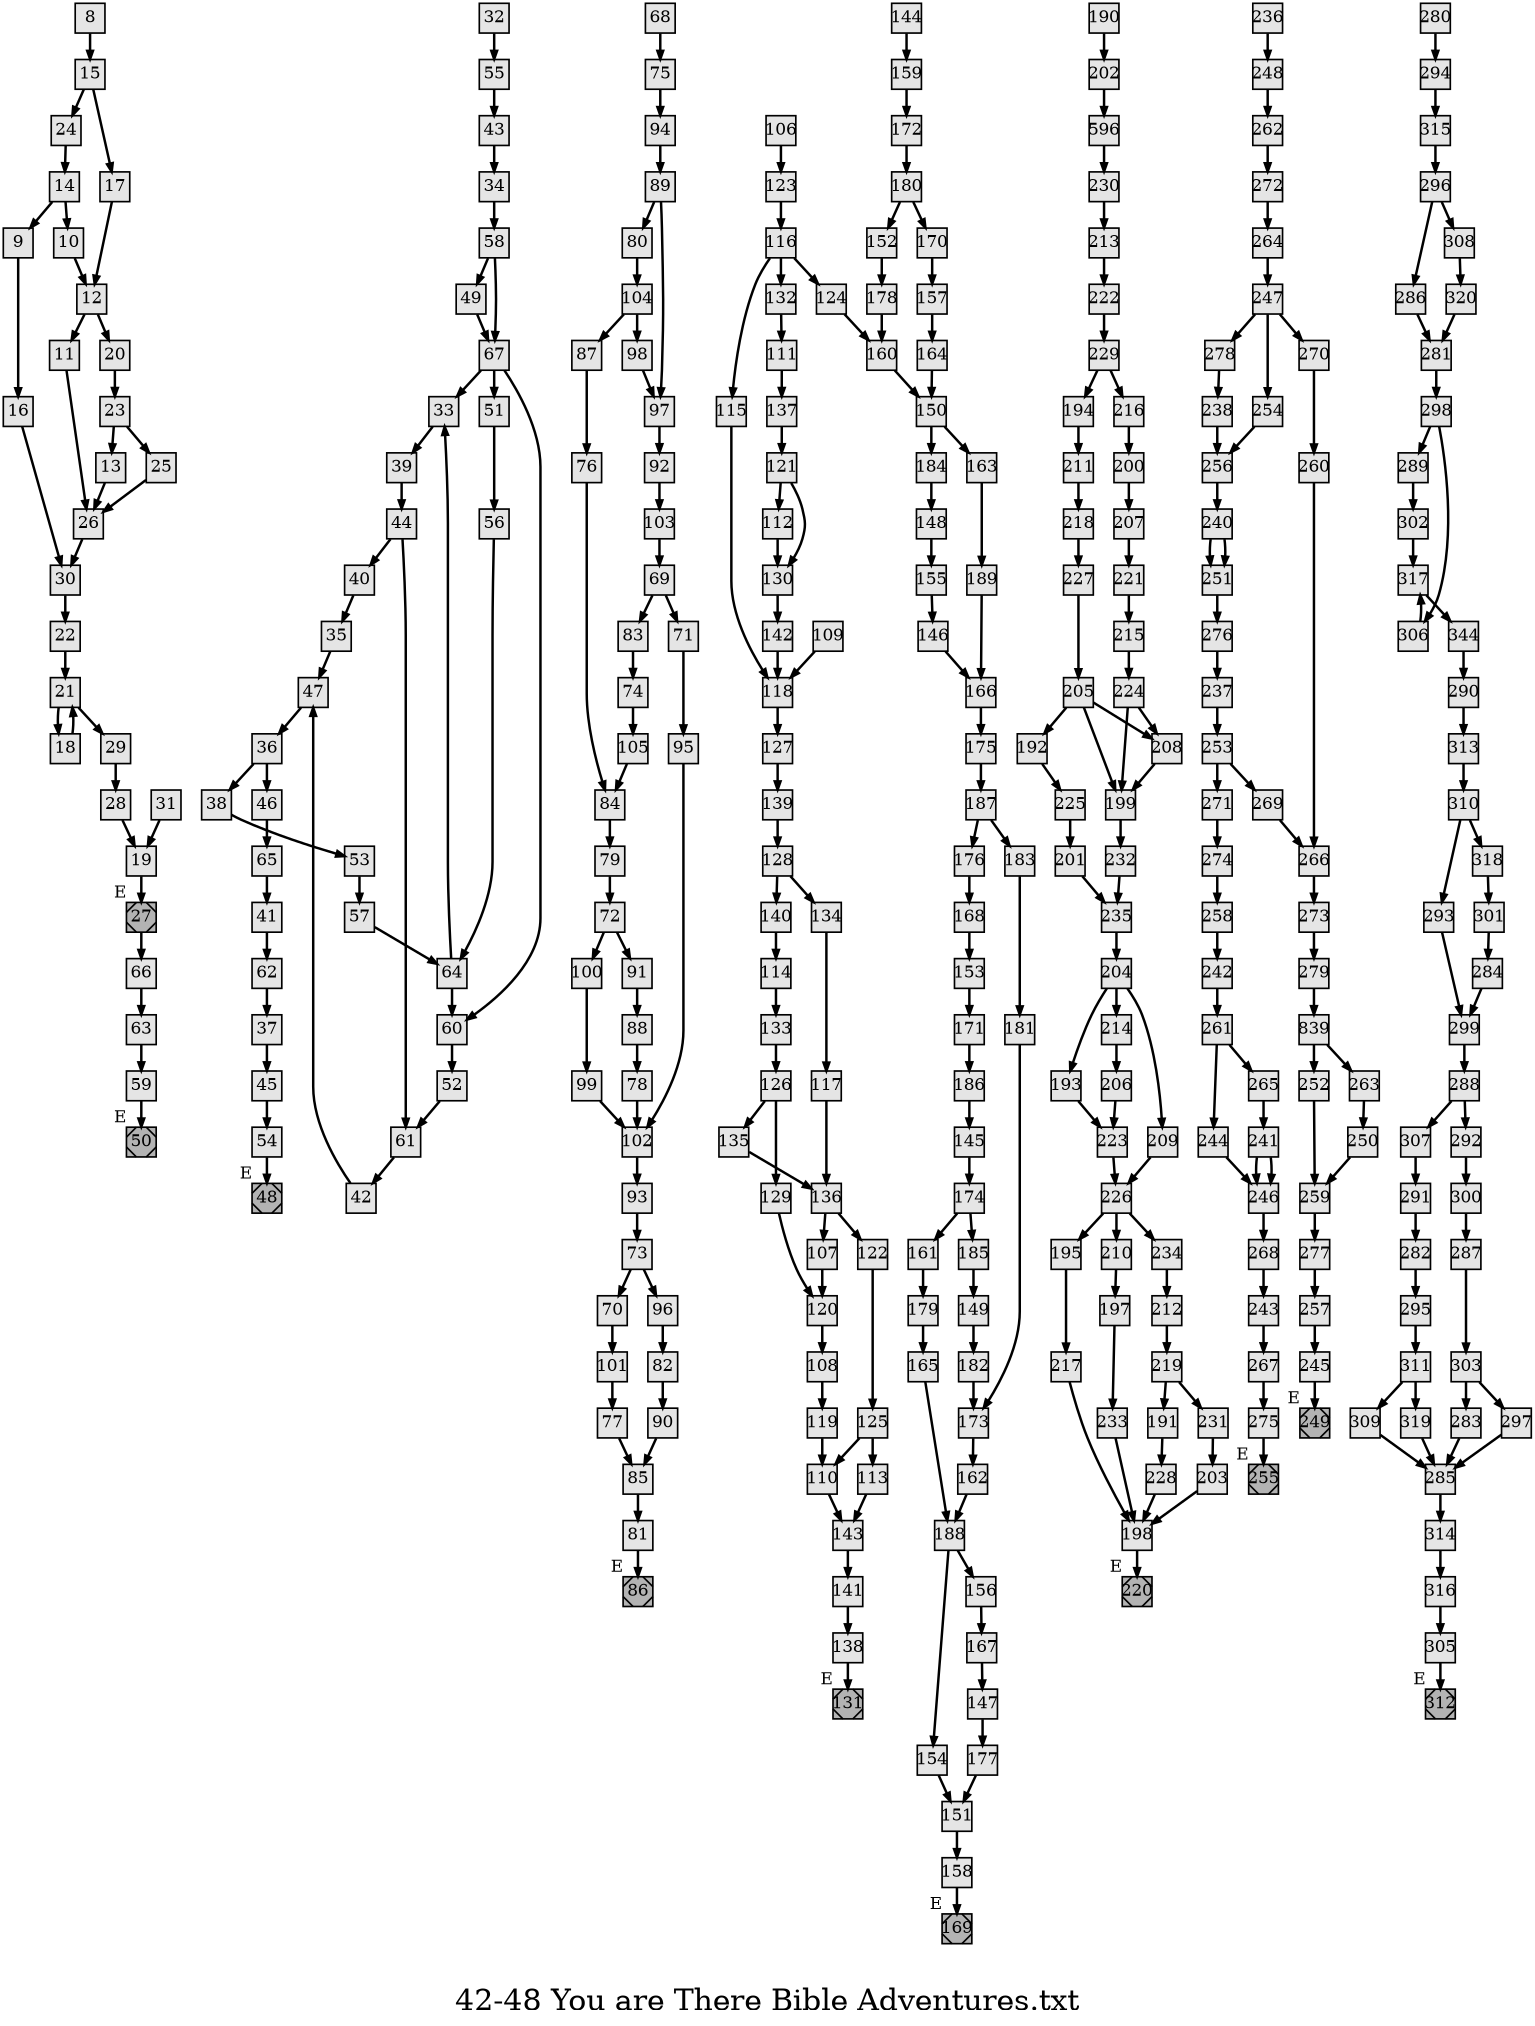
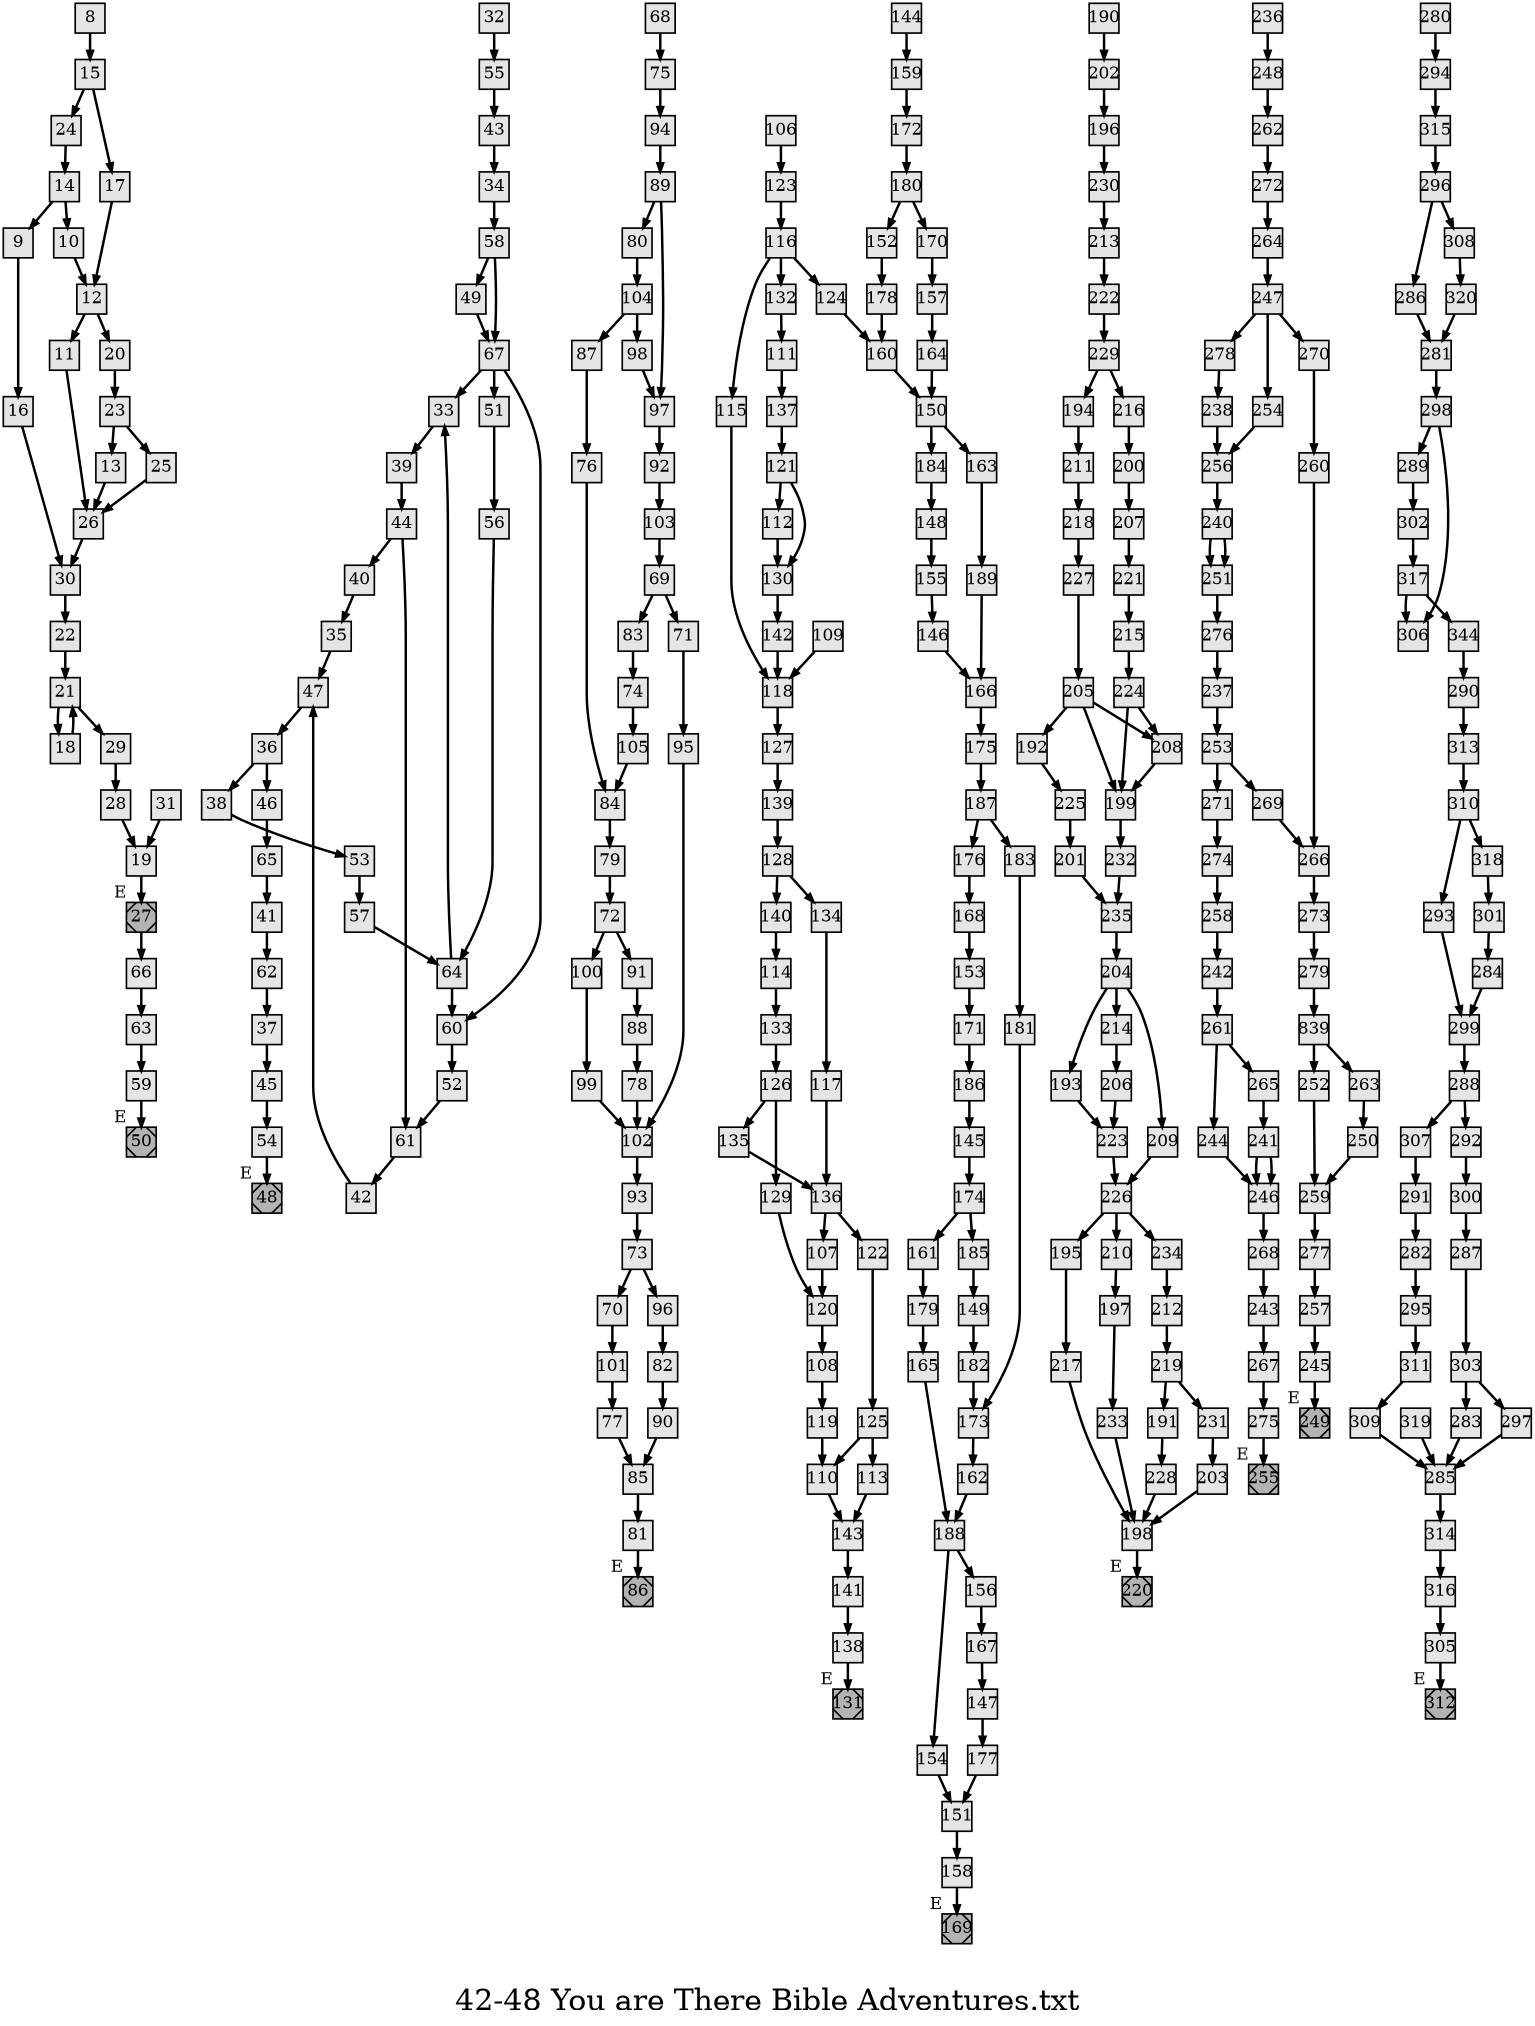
(1104, 131) -> (1104, 131)
(1421, 612) -> (1406, 604)
(1416, 1391) -> none
